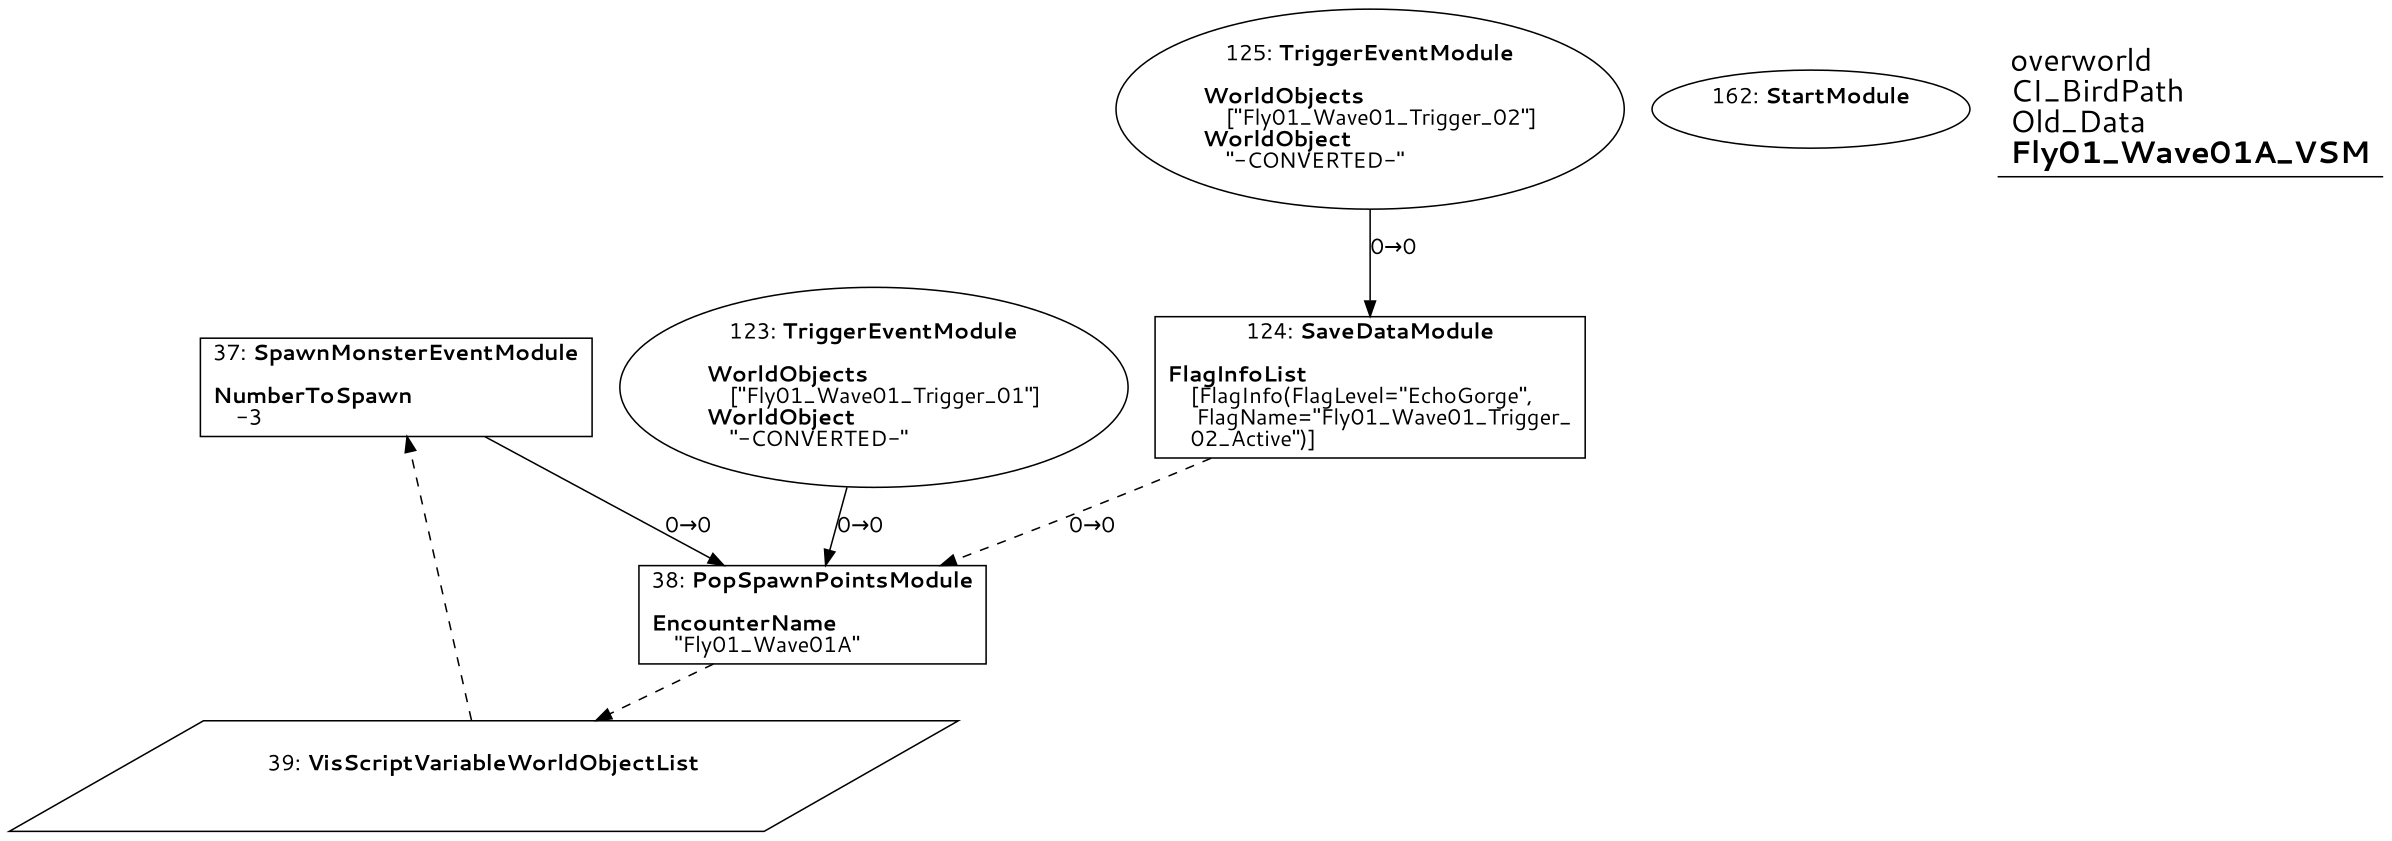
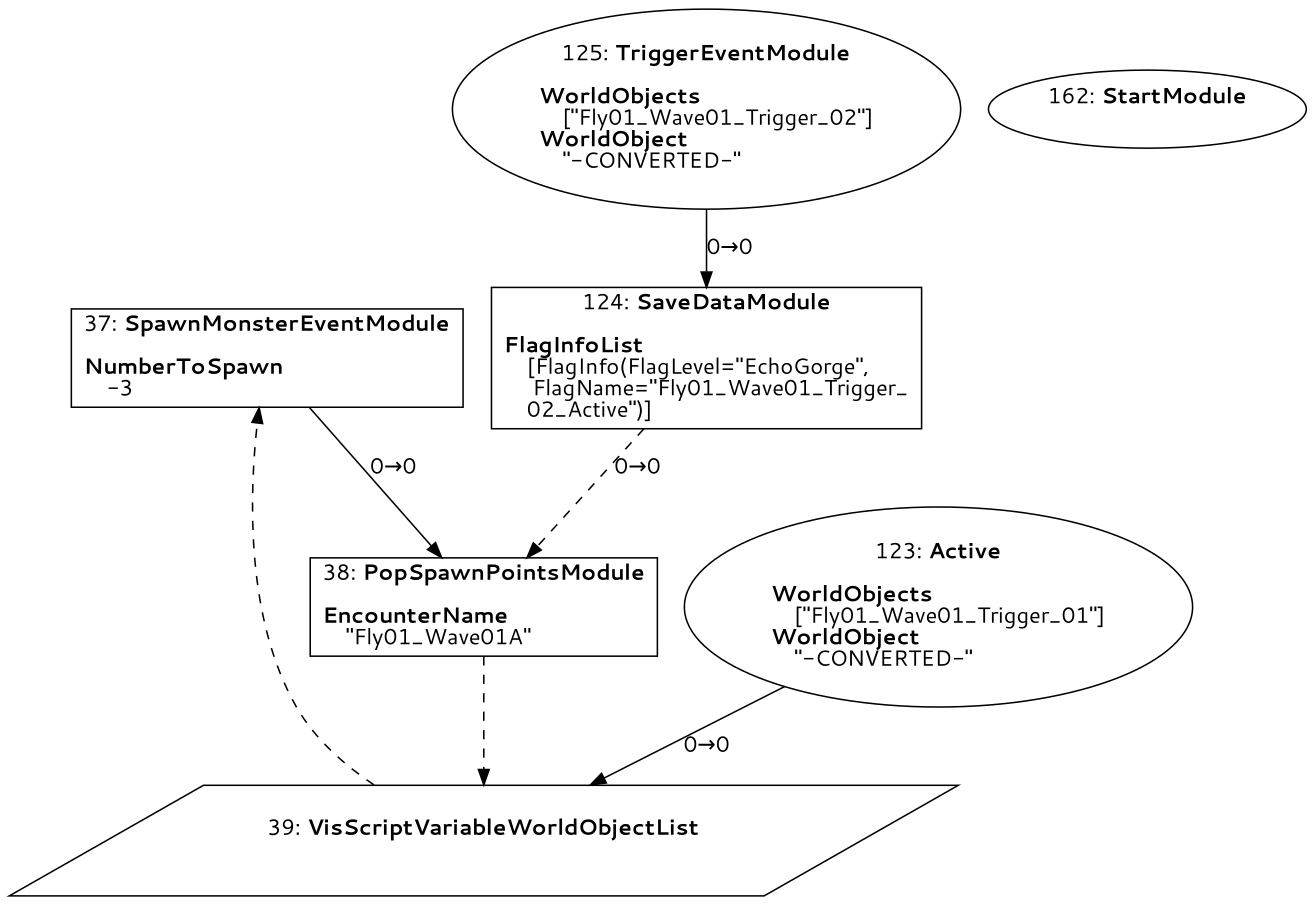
(2190, 109) -> none
(901, 332) -> (965, 552)
(838, 519) -> (694, 732)
